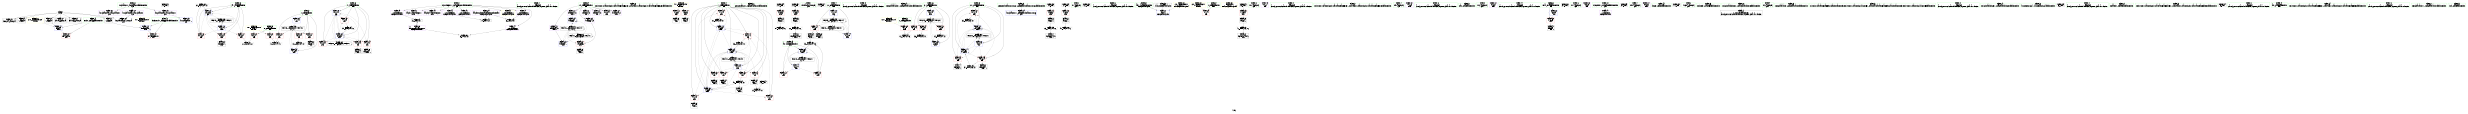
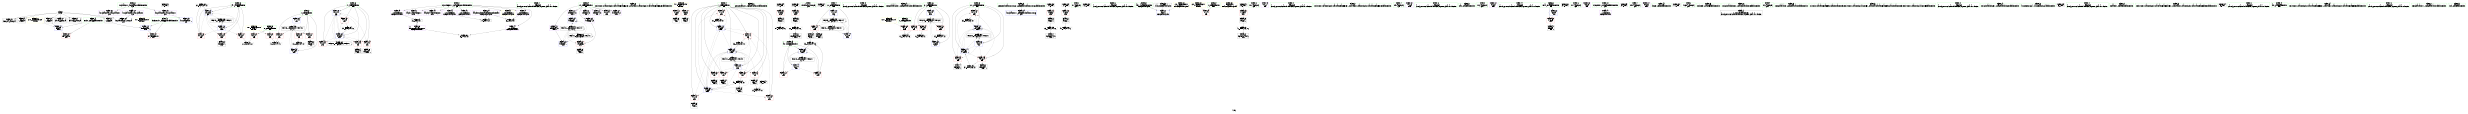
(921, 36) -> (921, 36)
